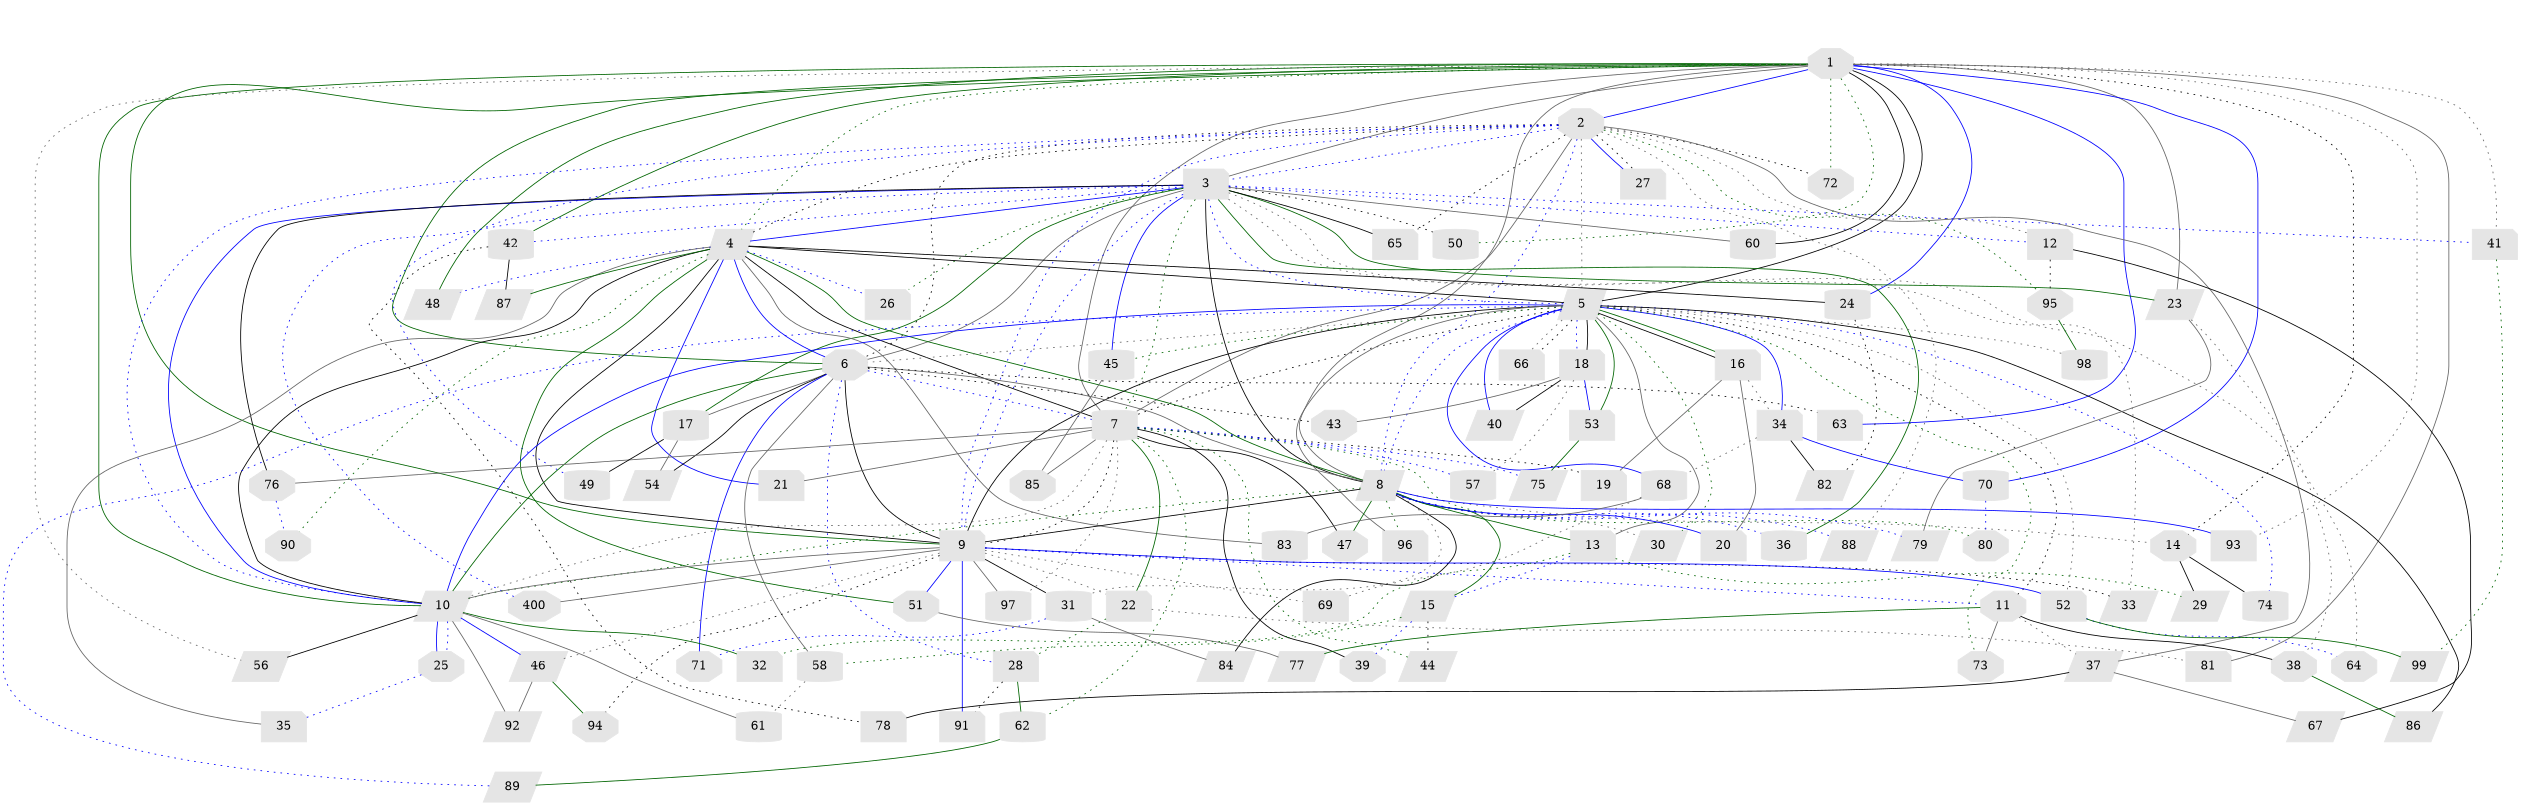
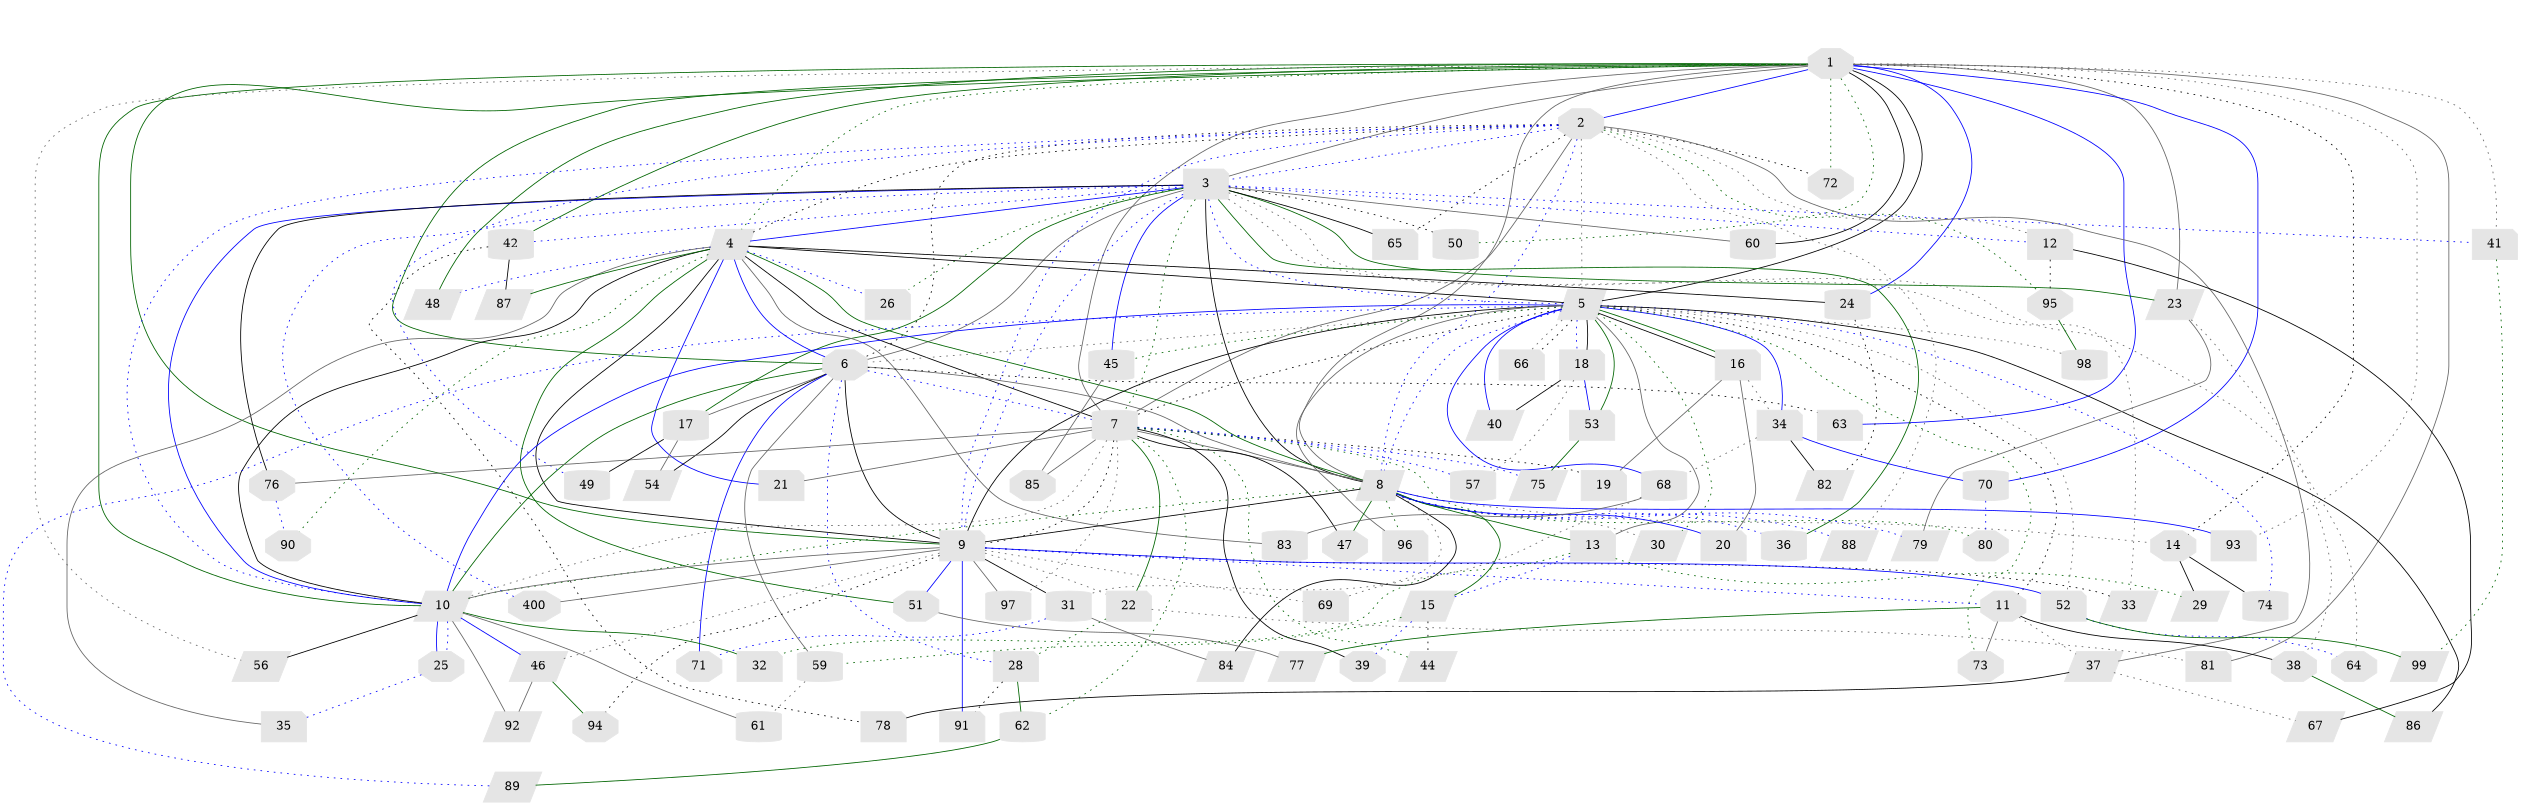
(1643, 184) -> none
(1334, 425) -> none
none -> (1250, 456)
(820, 666) -> (820, 666)
(2205, 697) -> (2205, 697)
